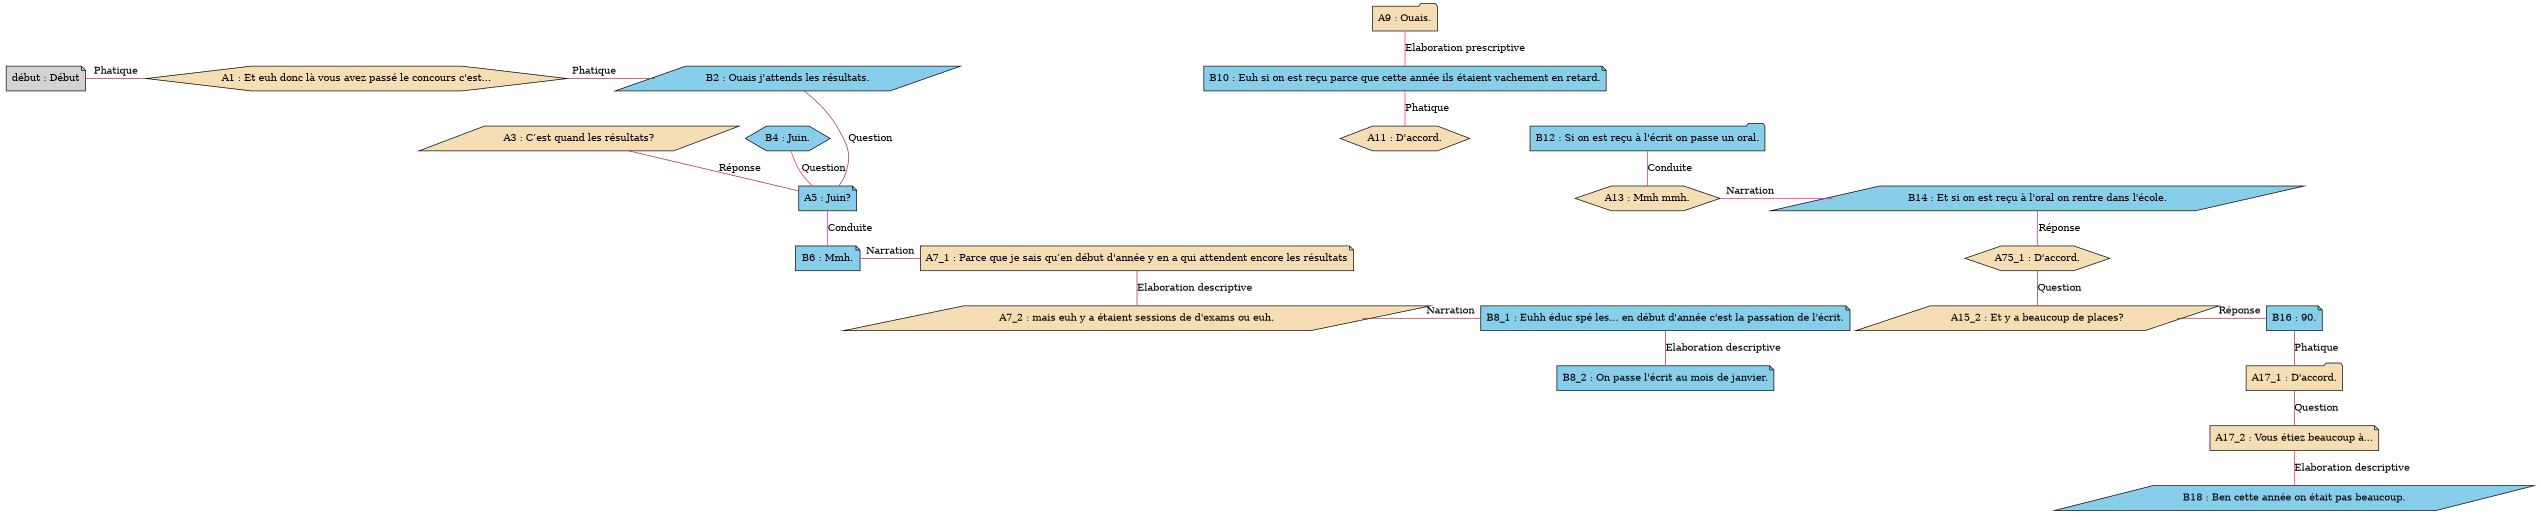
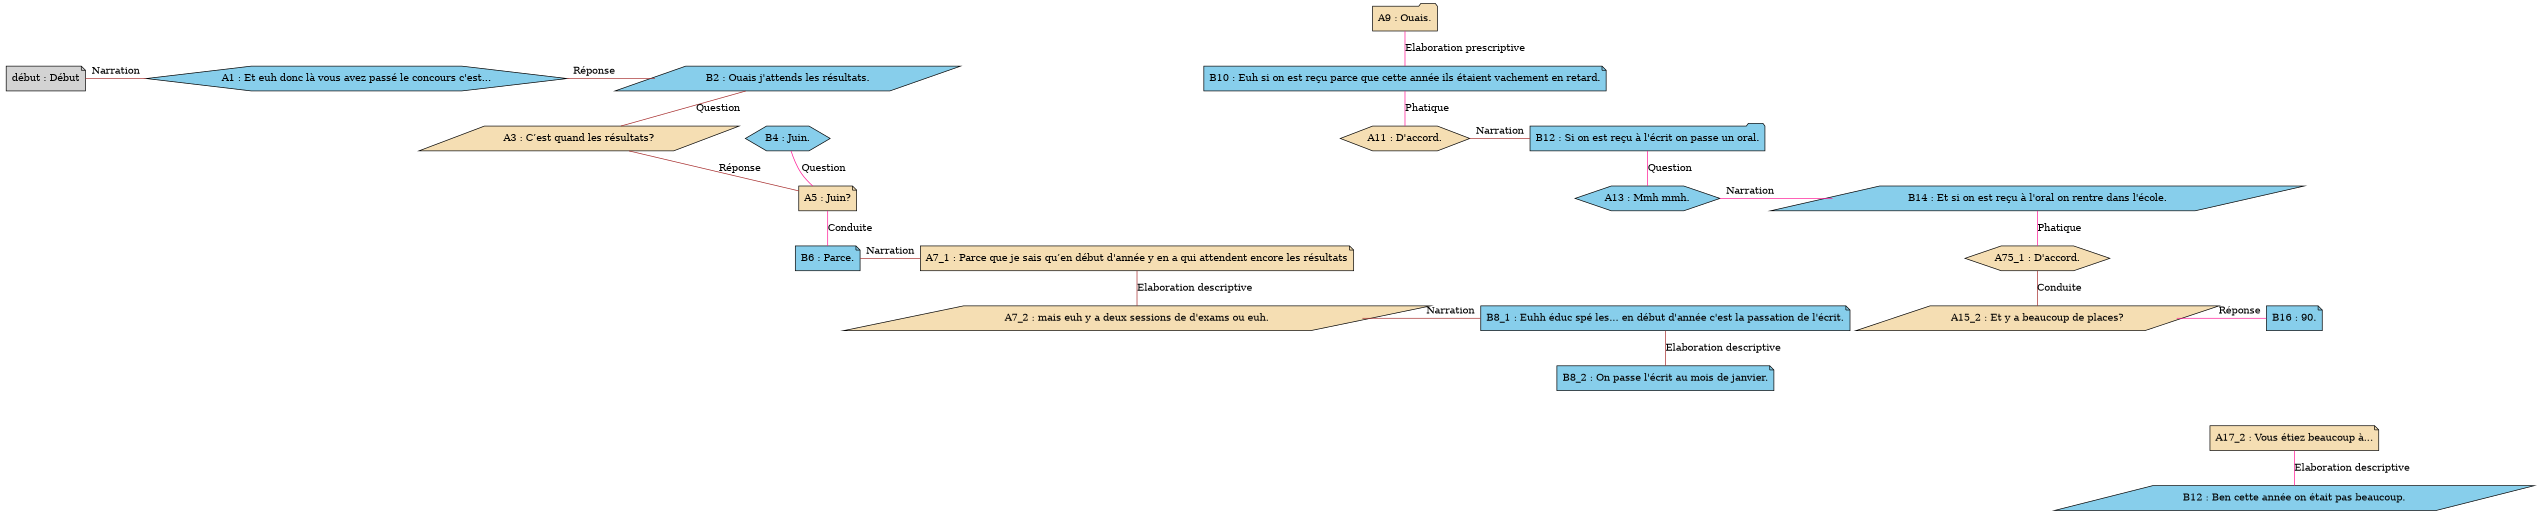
(116, 71) -> (116, 71)
(594, 71) -> (594, 71)
(356, 79) -> (356, 79)
(841, 133) -> (683, 109)
none -> (1500, 138)
(1670, 168) -> (1670, 168)
(828, 198) -> (828, 198)
(1647, 198) -> (1647, 198)
(2059, 228) -> (2059, 228)
(828, 258) -> (828, 258)
(2059, 288) -> (2059, 288)
(1137, 318) -> (1137, 318)
(2221, 318) -> (2221, 318)
(2294, 378) -> none
(2294, 498) -> (2294, 498)
